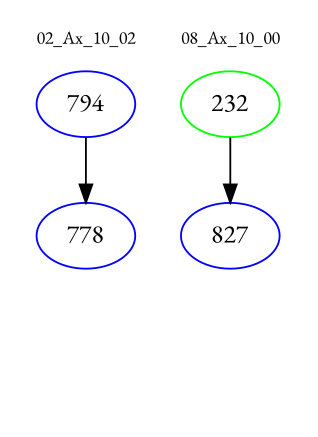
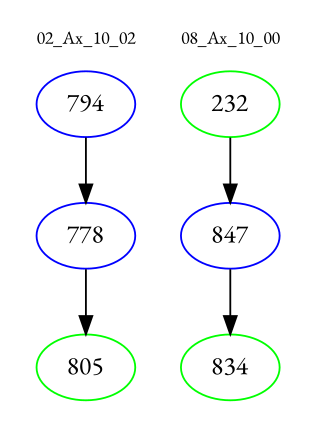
(230, 236) -> (230, 236)
none -> (86, 367)
none -> (230, 367)
